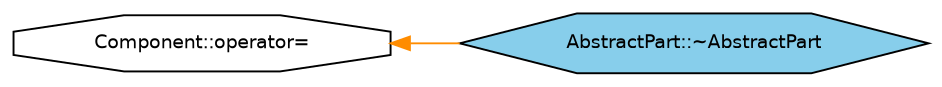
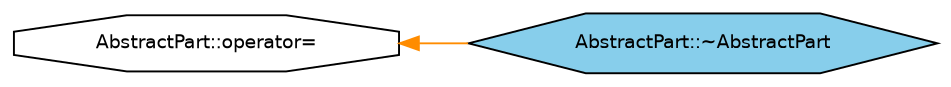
(202, 43) -> (206, 43)
